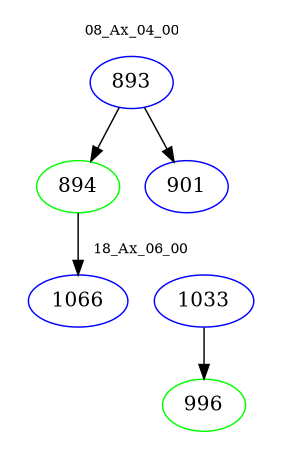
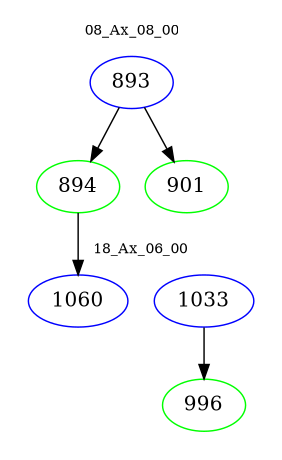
(132, 31) -> (132, 31)
(187, 187) -> (187, 187)
(78, 301) -> (78, 301)
